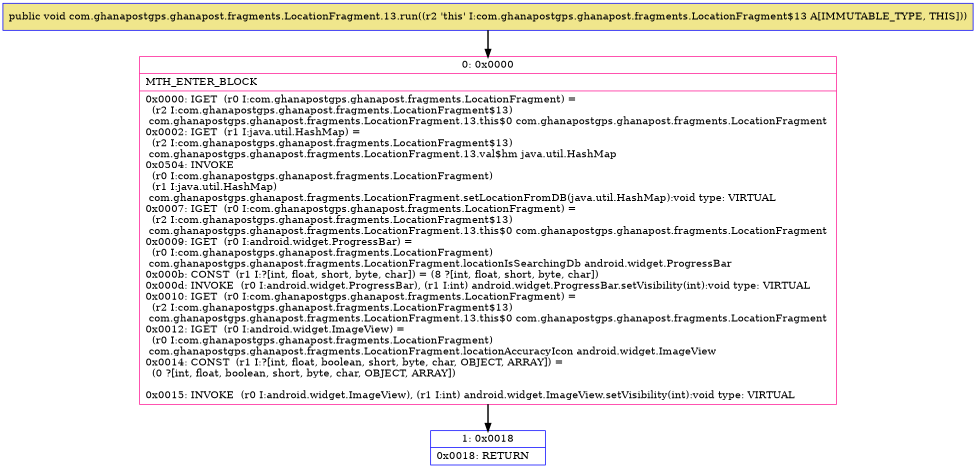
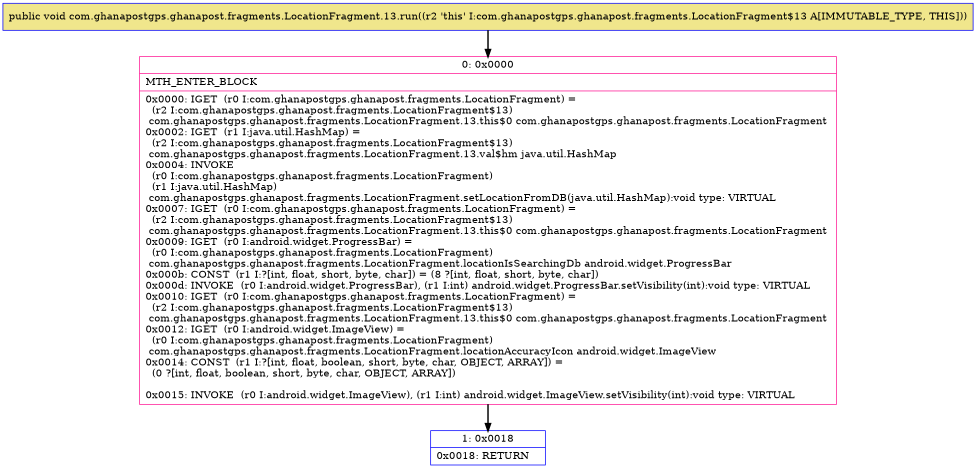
(193, 165) -> (193, 165)
